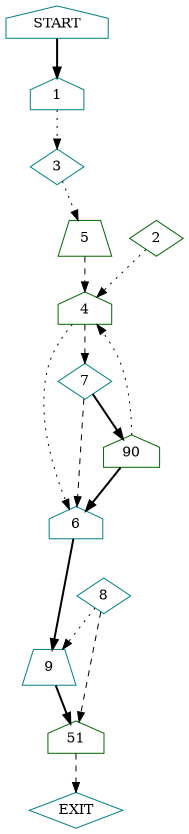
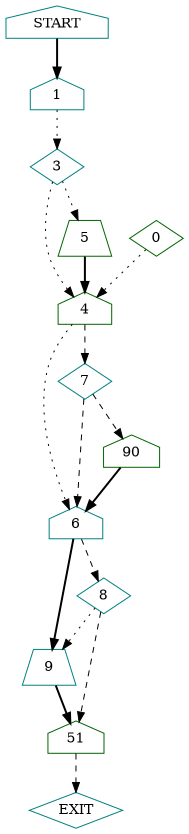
(156, 238) -> (156, 238)
(85, 269) -> (85, 269)
(126, 381) -> (46, 238)
(105, 412) -> (105, 412)
none -> (88, 555)
